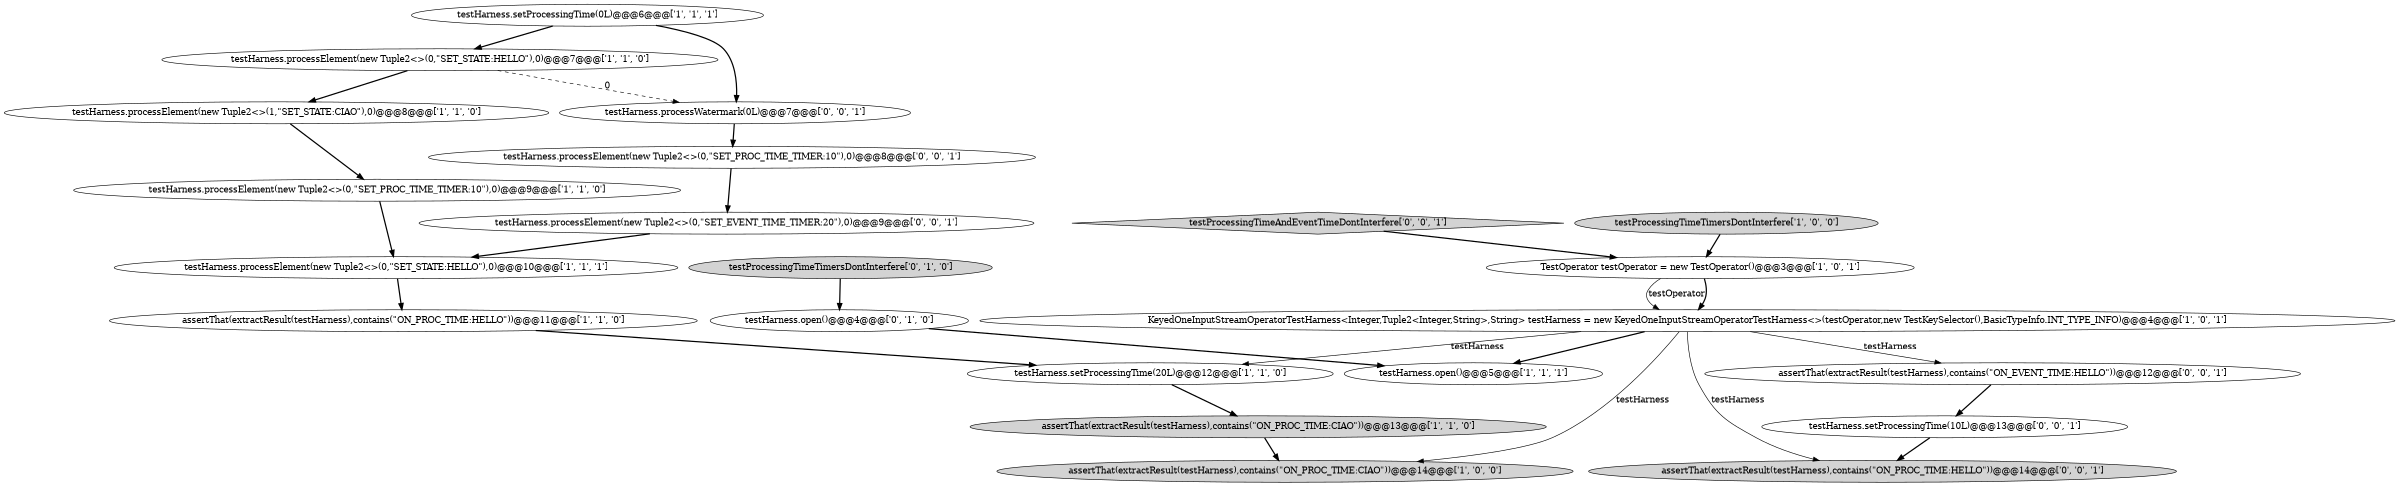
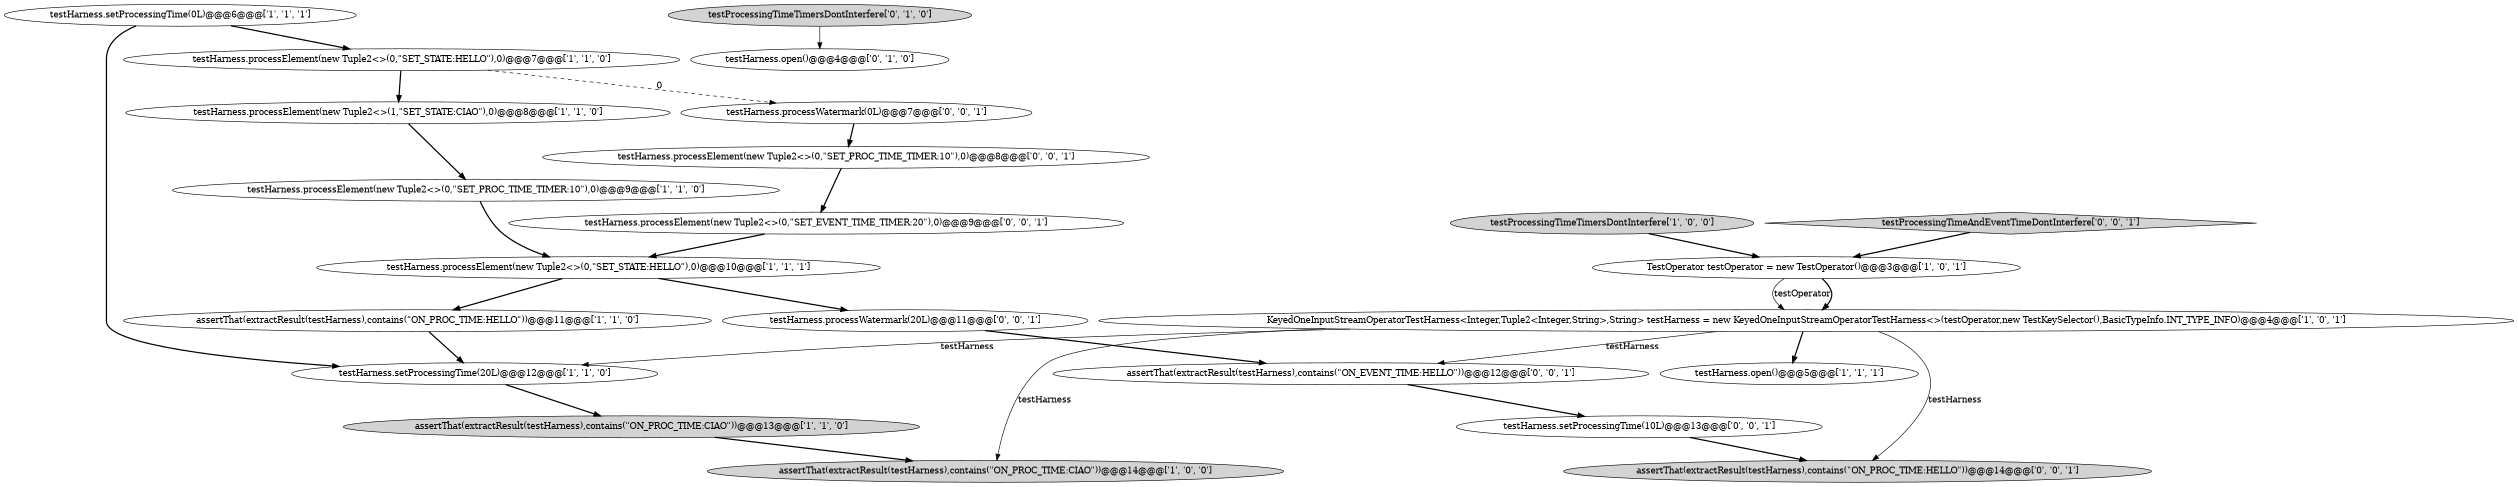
(714, 42) -> (106, 284)
(840, 291) -> (820, 34)
none -> (905, 321)
(1153, 347) -> none
